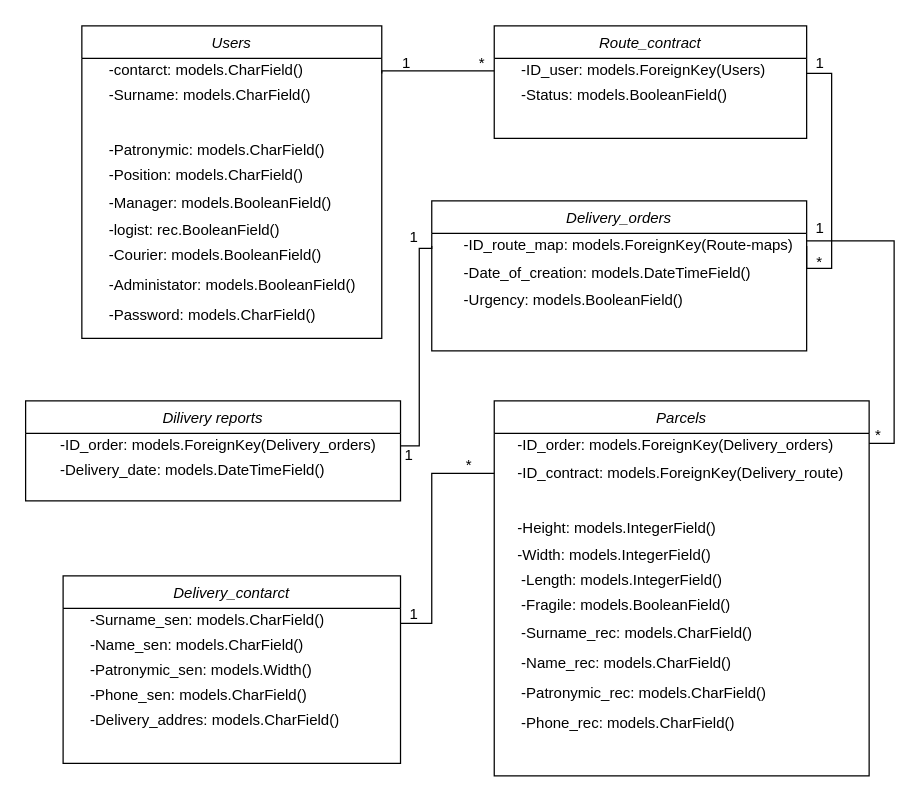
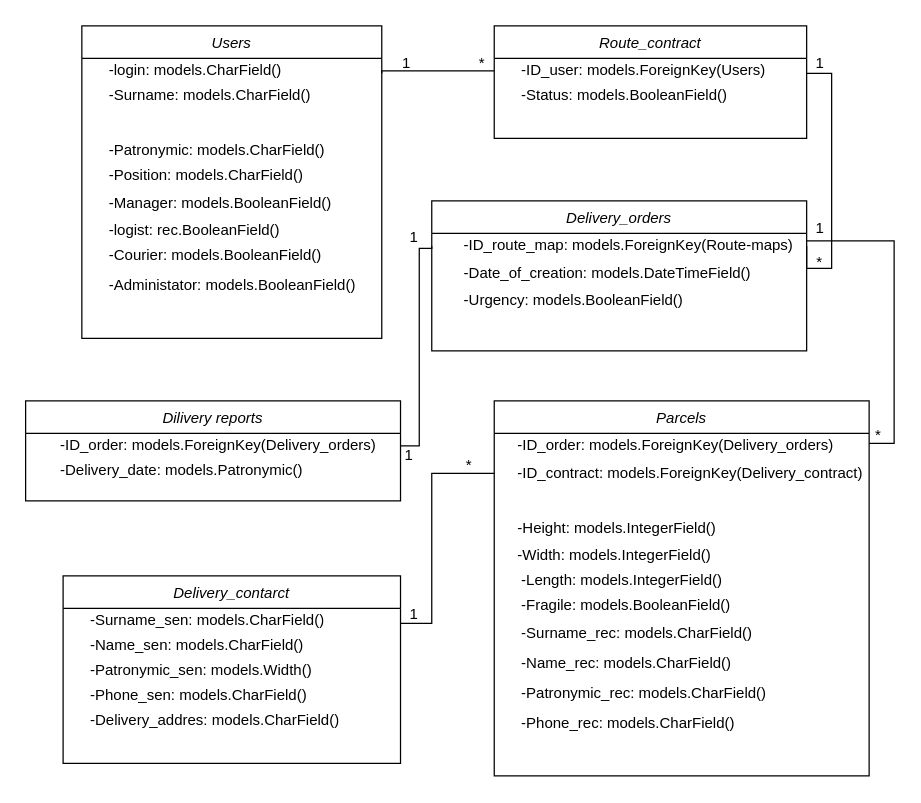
(219, 71) -> (203, 71)
(244, 314) -> none
(203, 471) -> (194, 471)
(694, 473) -> (694, 473)
